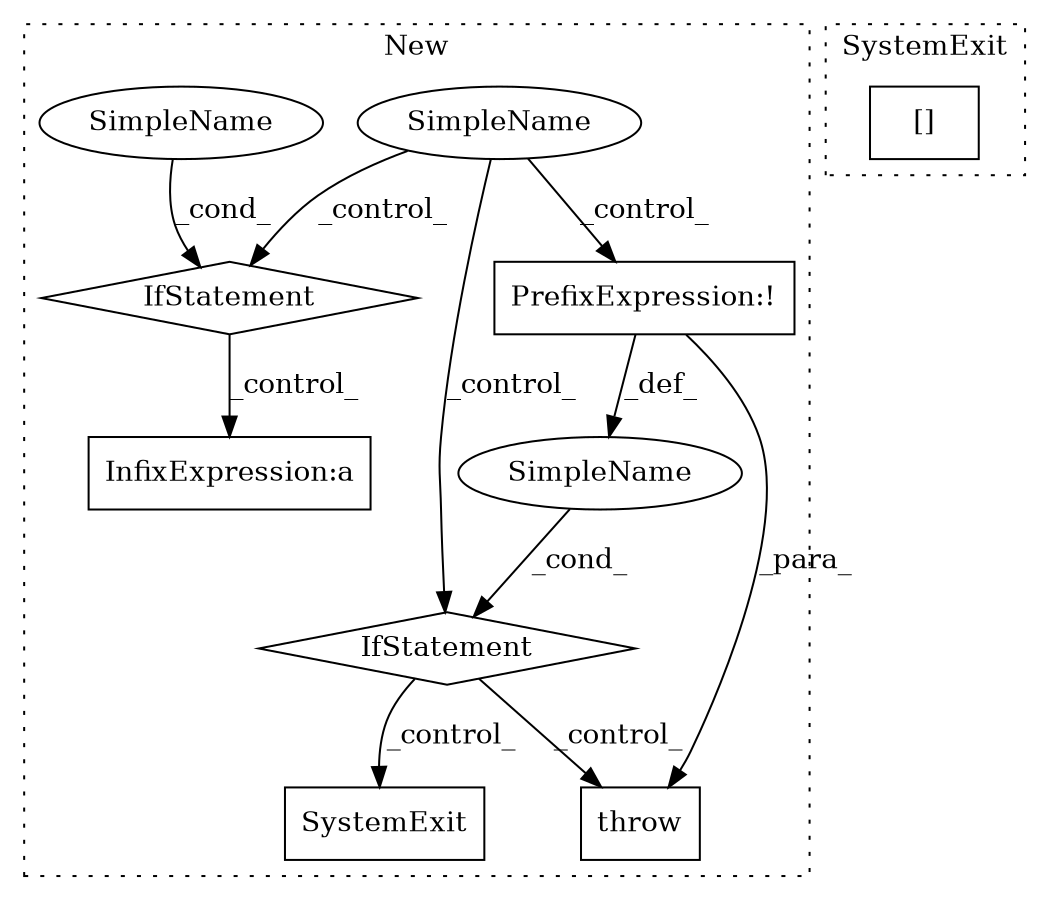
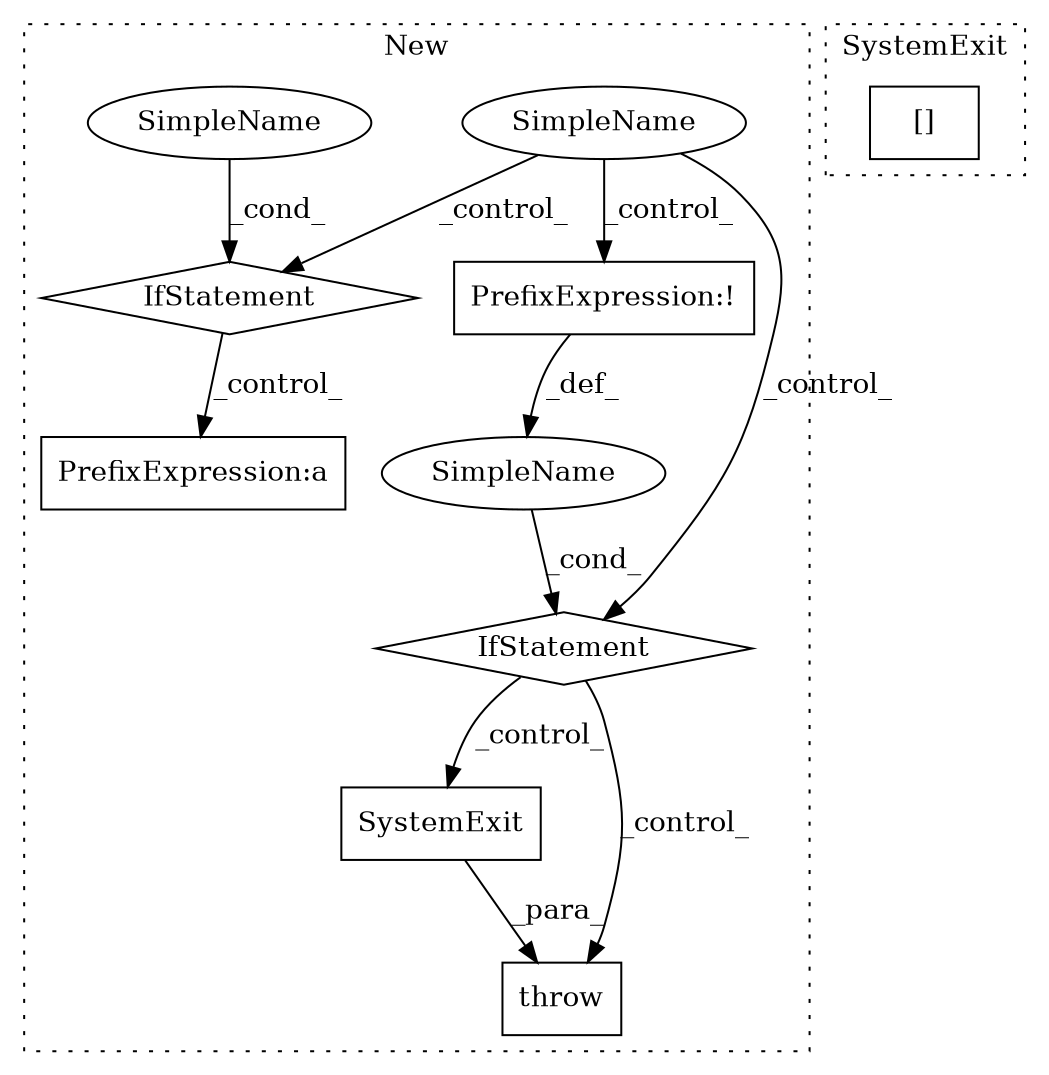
(230, 473) -> (193, 473)
(761, 547) -> (495, 903)
